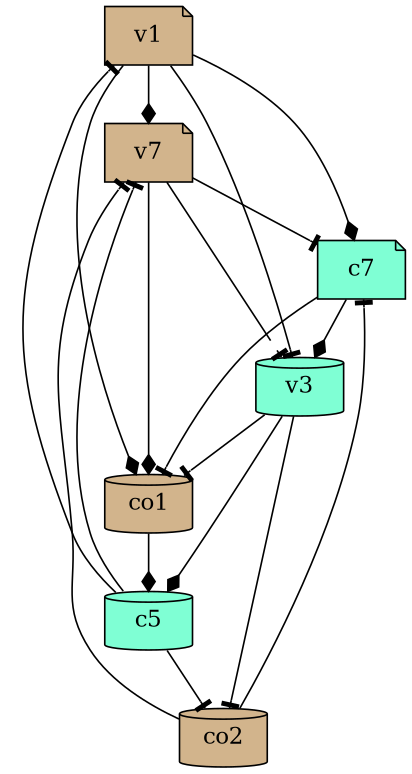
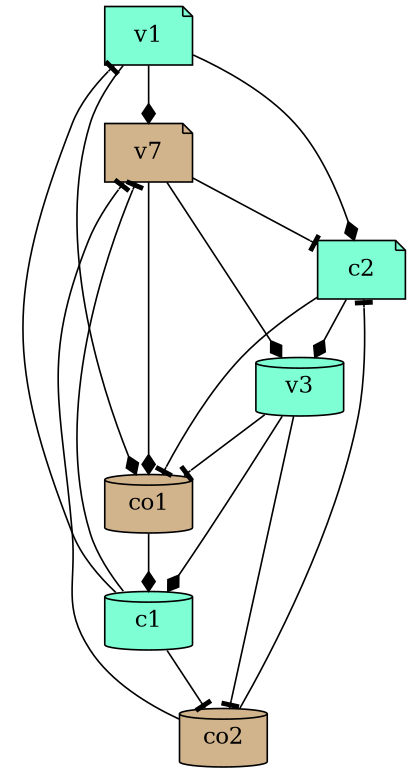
(149, 36) -> (149, 36)
(236, 188) -> none
(219, 261) -> (219, 261)
(362, 270) -> (362, 270)
(149, 621) -> (149, 621)
